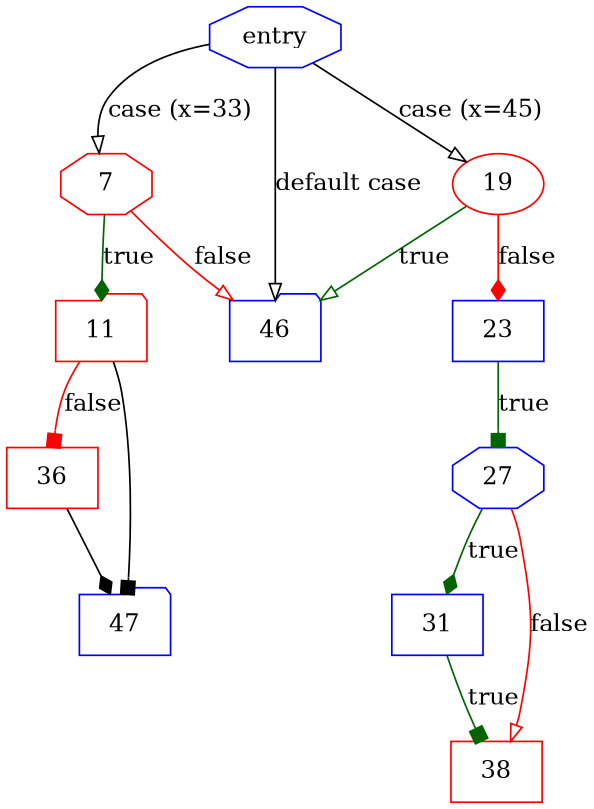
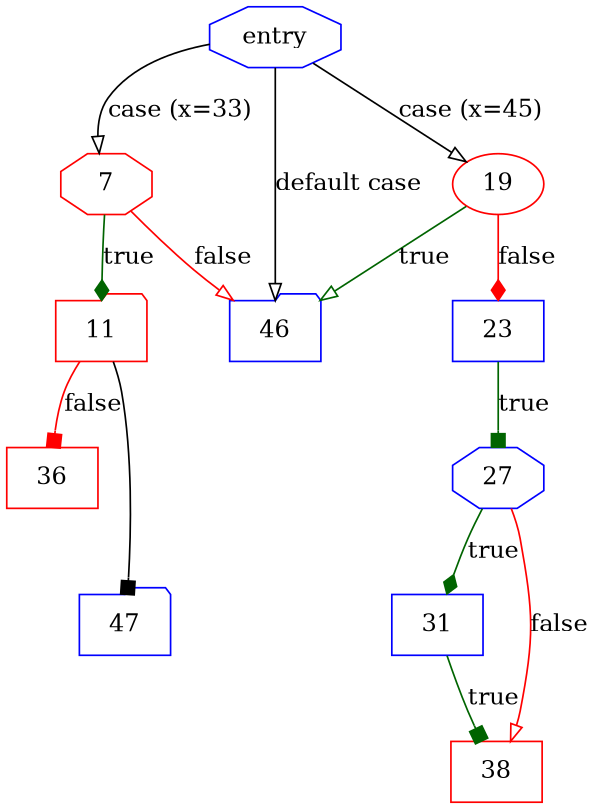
(84, 542) -> none
